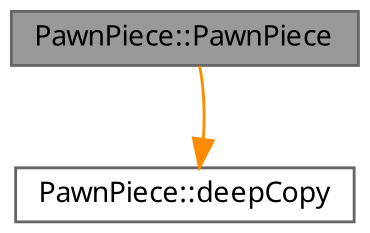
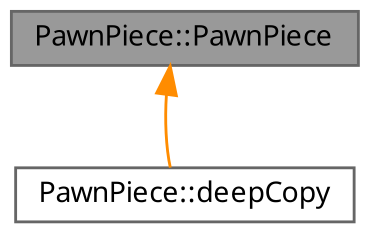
(204, 102) -> (166, 131)
